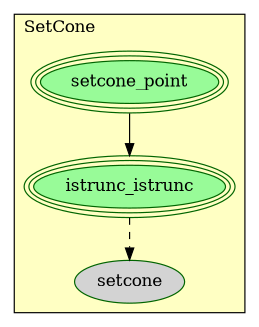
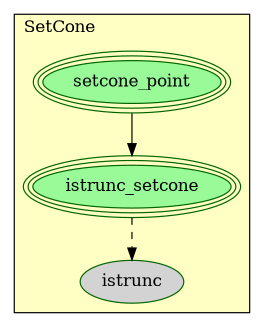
(130, 187) -> (132, 187)
(130, 282) -> (132, 282)
